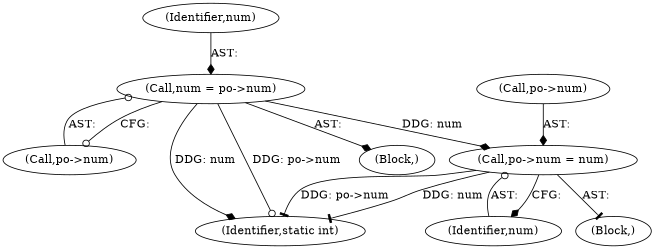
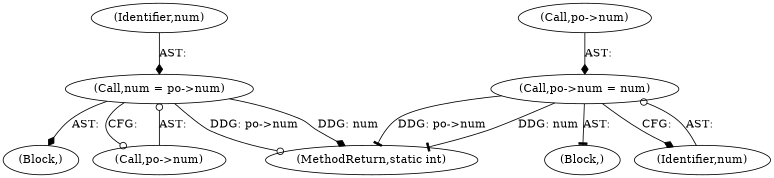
(373, 123) -> none
(280, 231) -> (372, 160)
